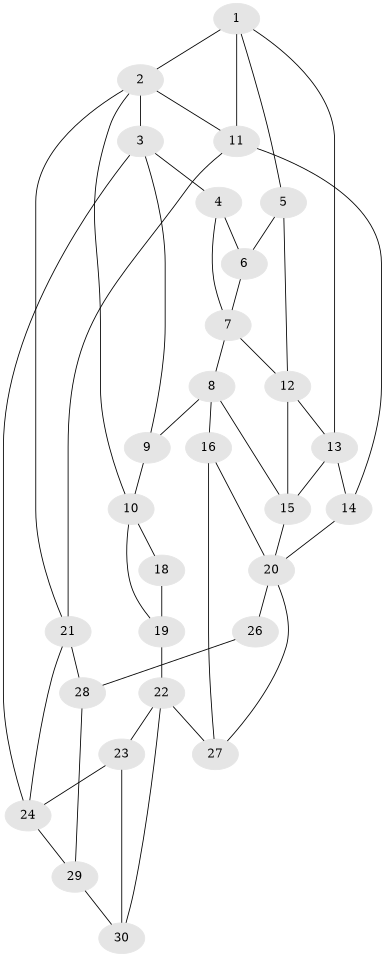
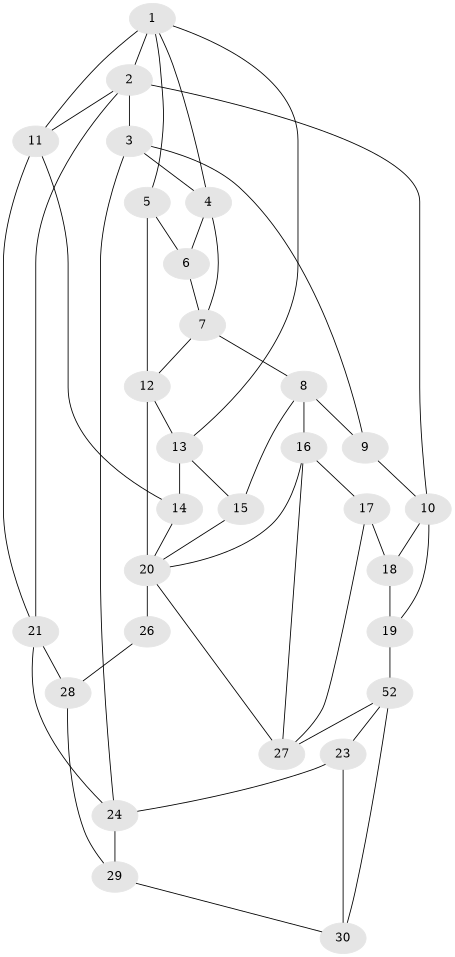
none -> (187, 109)
(288, 448) -> (147, 478)
none -> (367, 509)
(162, 693) -> (390, 693)
